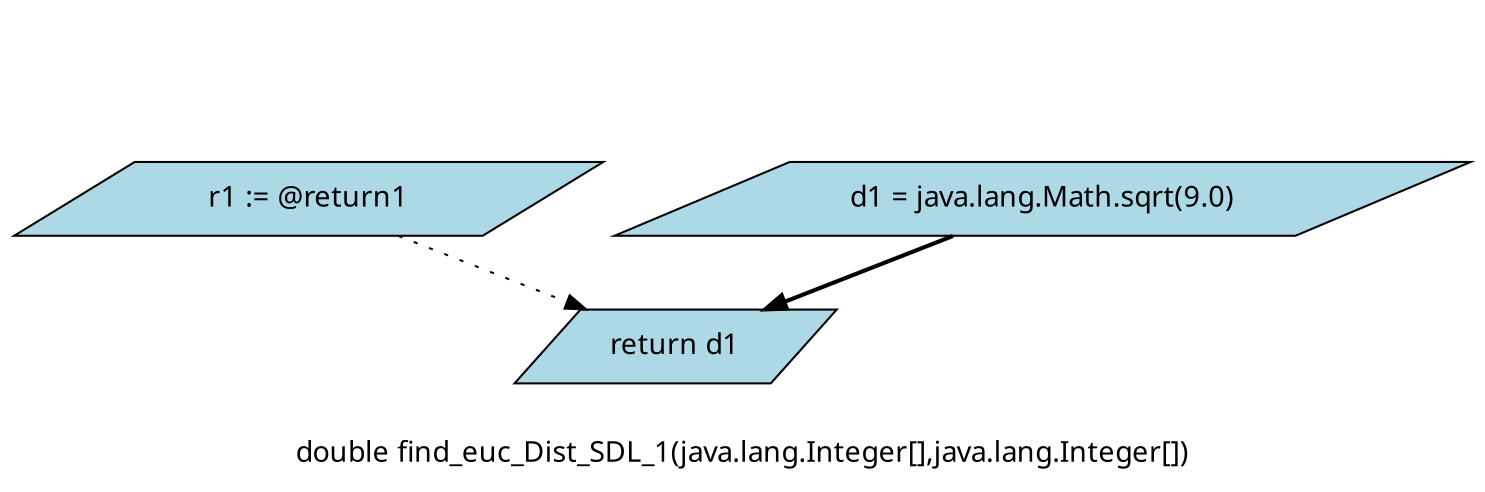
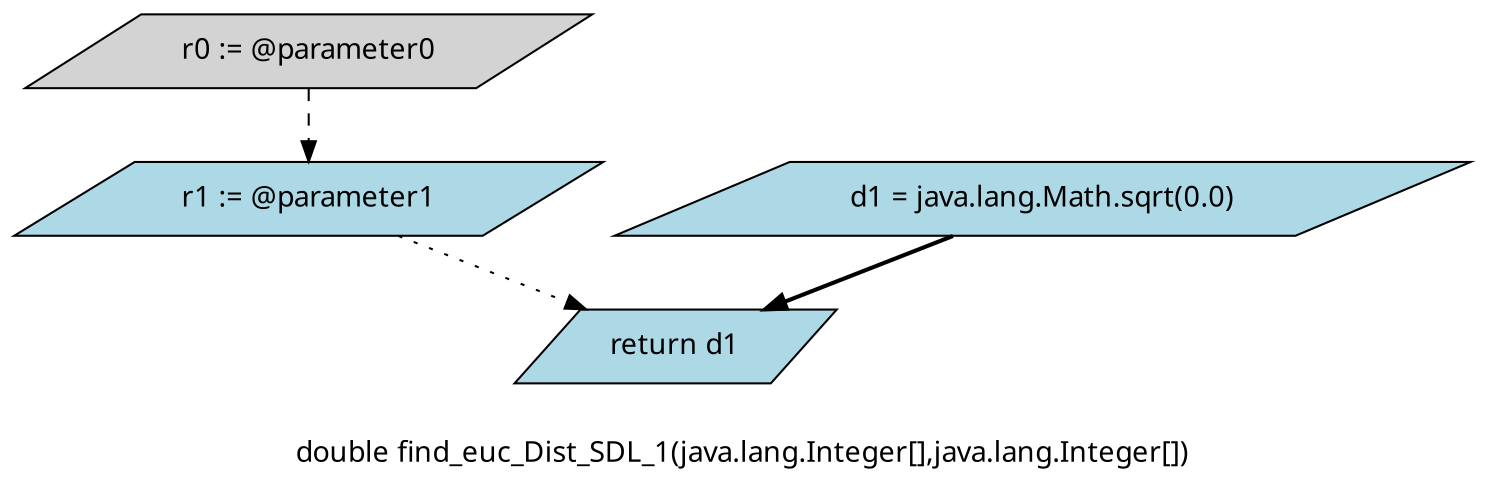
none -> (309, 51)
(309, 199) -> (309, 199)
(1043, 199) -> (1043, 199)
